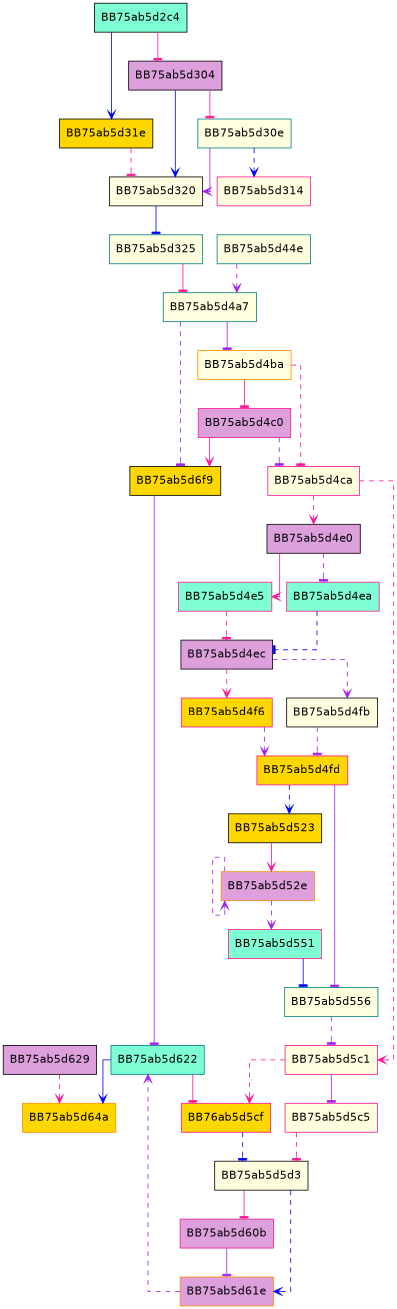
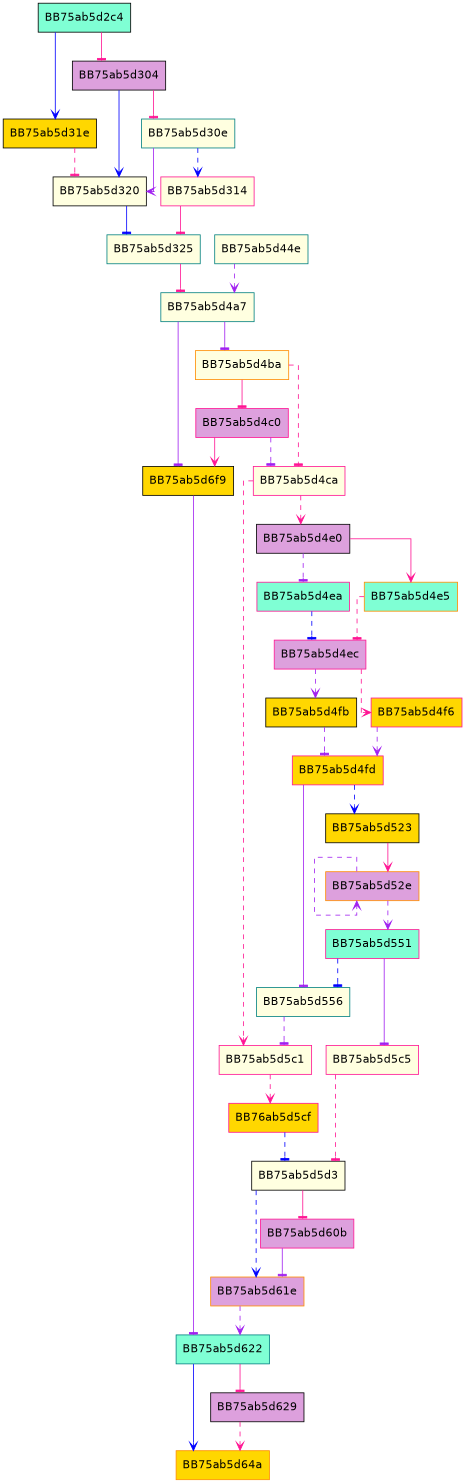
none -> (181, 218)
(181, 392) -> (178, 392)
(225, 597) -> (411, 597)
(227, 655) -> (320, 655)
(332, 712) -> (311, 712)
(303, 971) -> (338, 971)
(193, 1087) -> (240, 1376)
(331, 1087) -> (384, 1000)
